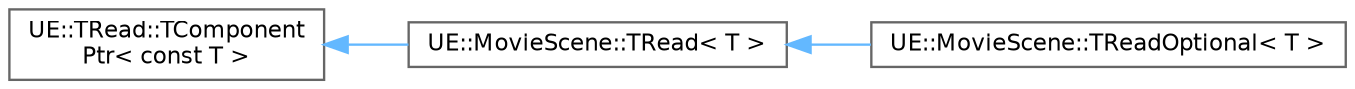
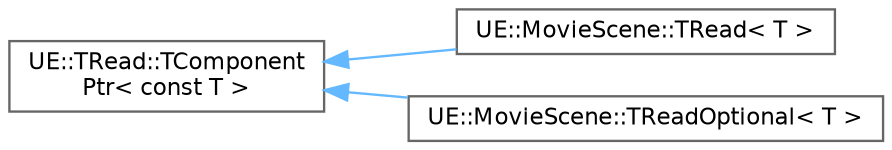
(841, 45) -> (378, 95)
